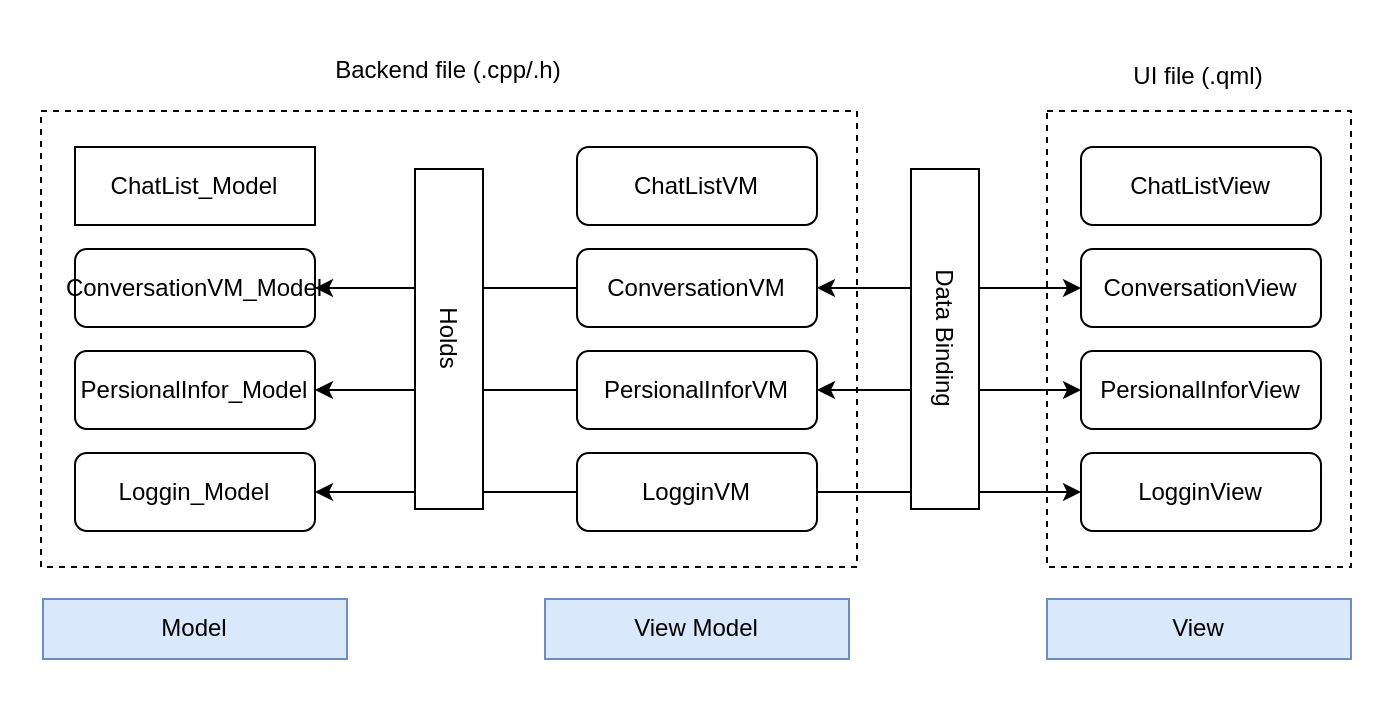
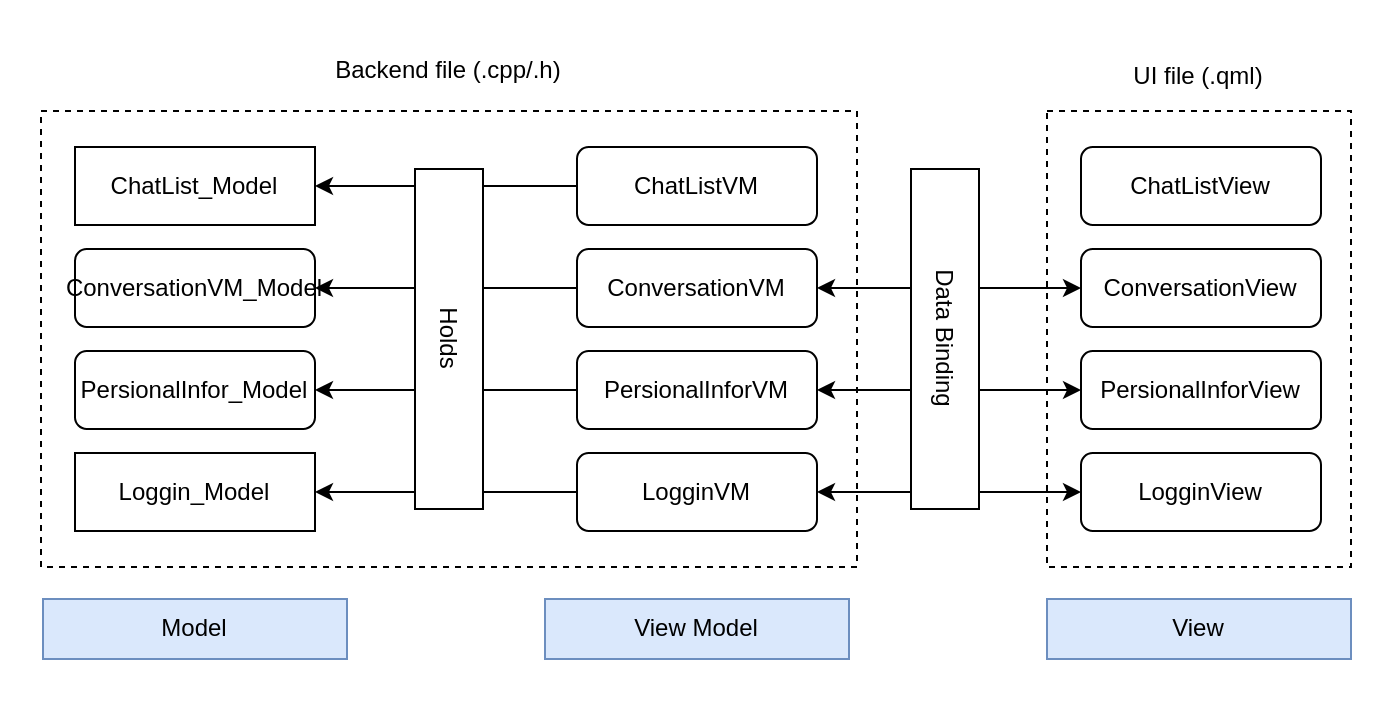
none -> (530, 186)
(195, 492) -> (195, 492)
(826, 492) -> (832, 492)
